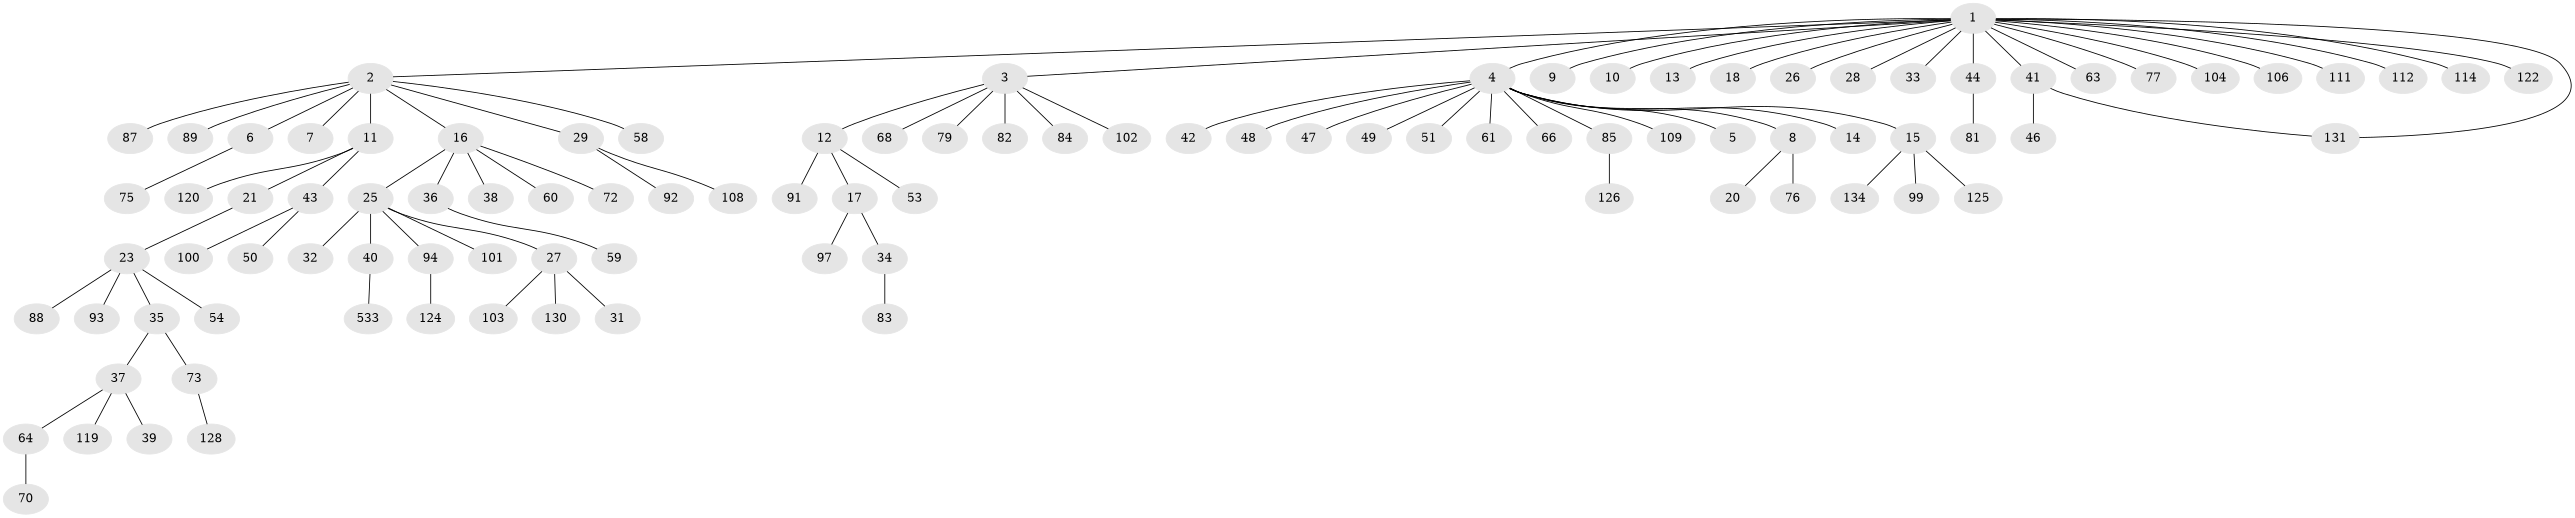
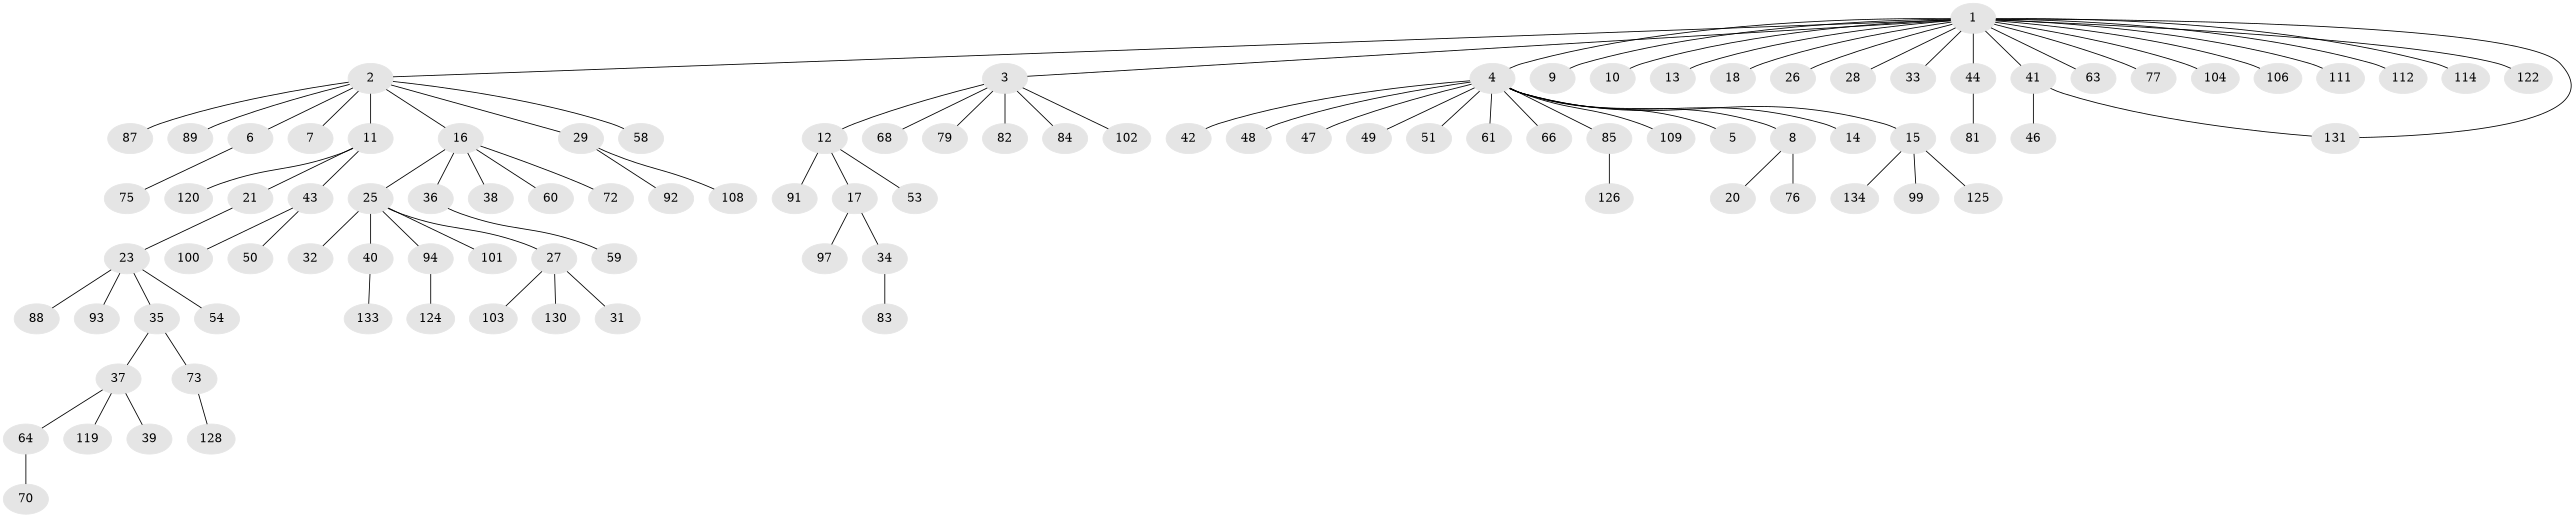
(368, 319) -> (368, 319)
